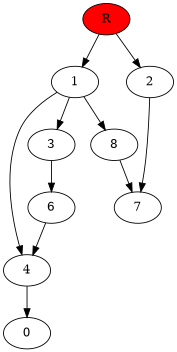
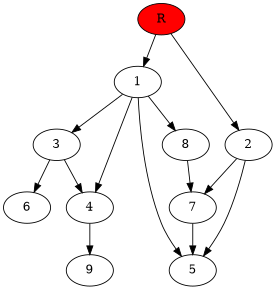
(41, 235) -> (71, 172)
none -> (193, 270)
(27, 333) -> (90, 270)
